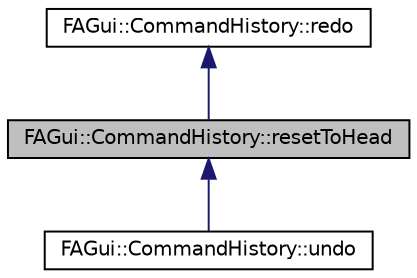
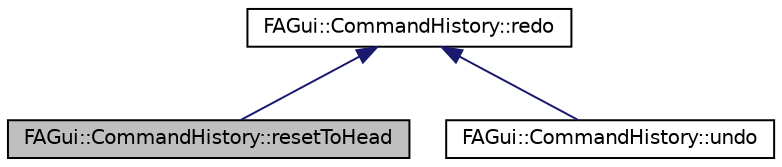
(209, 205) -> (519, 88)
